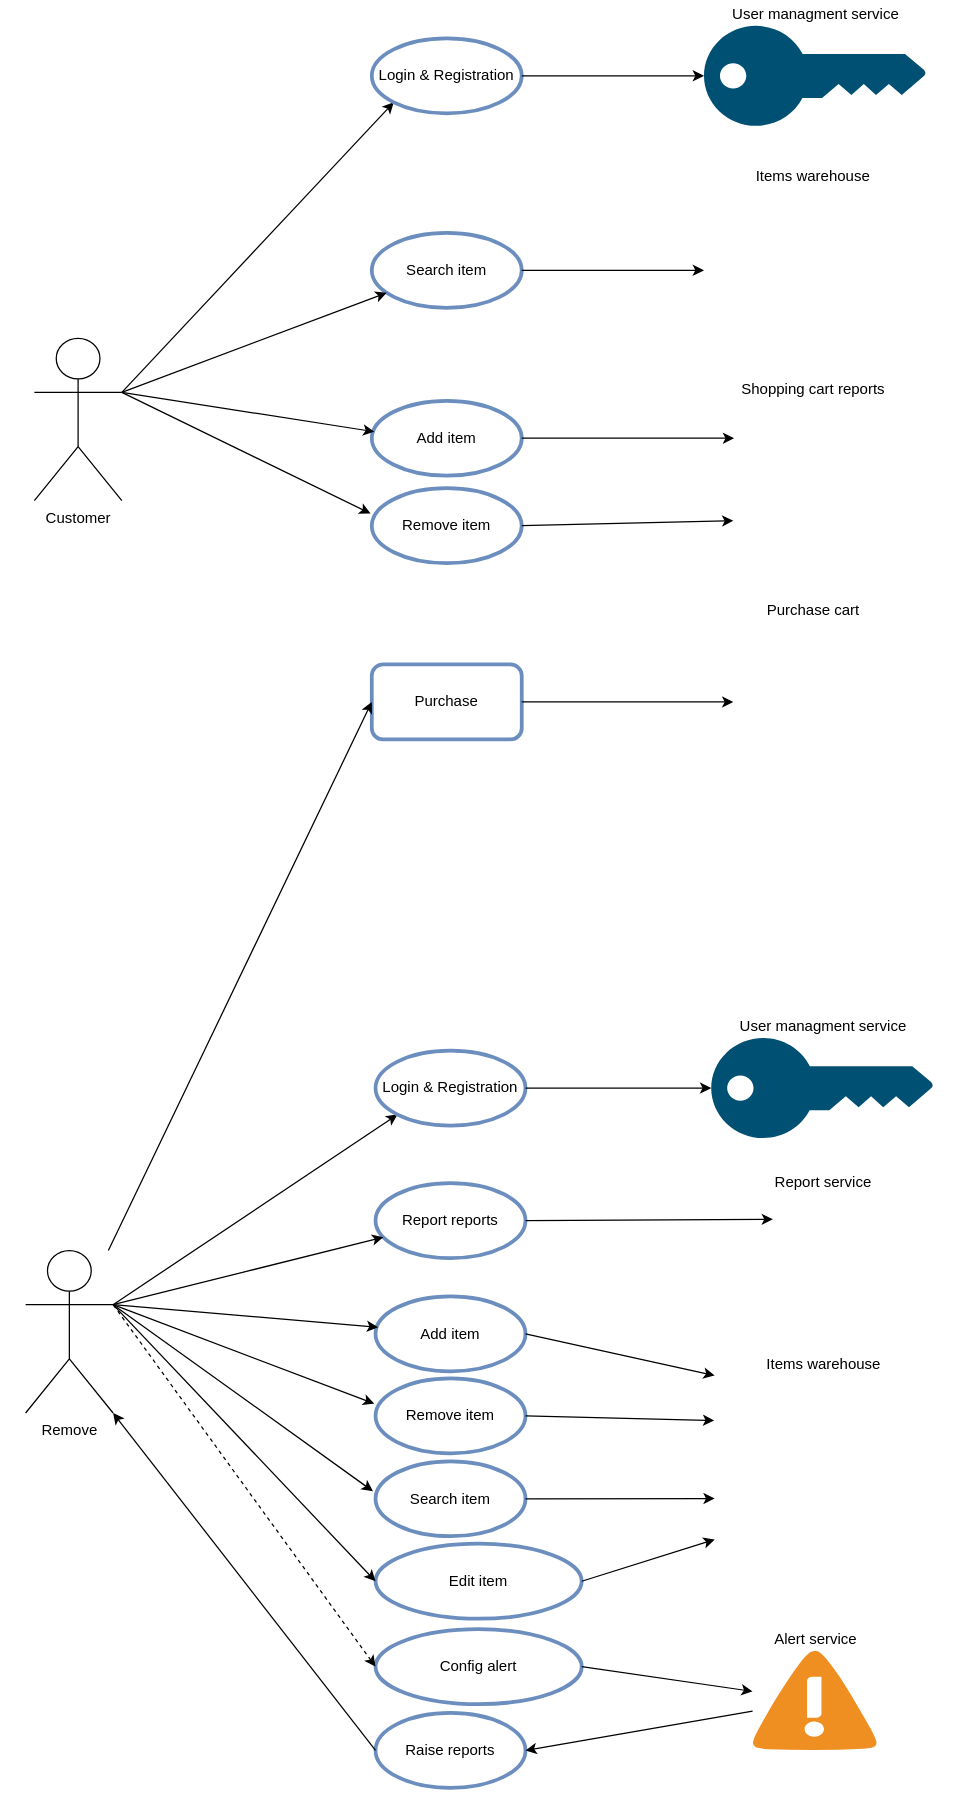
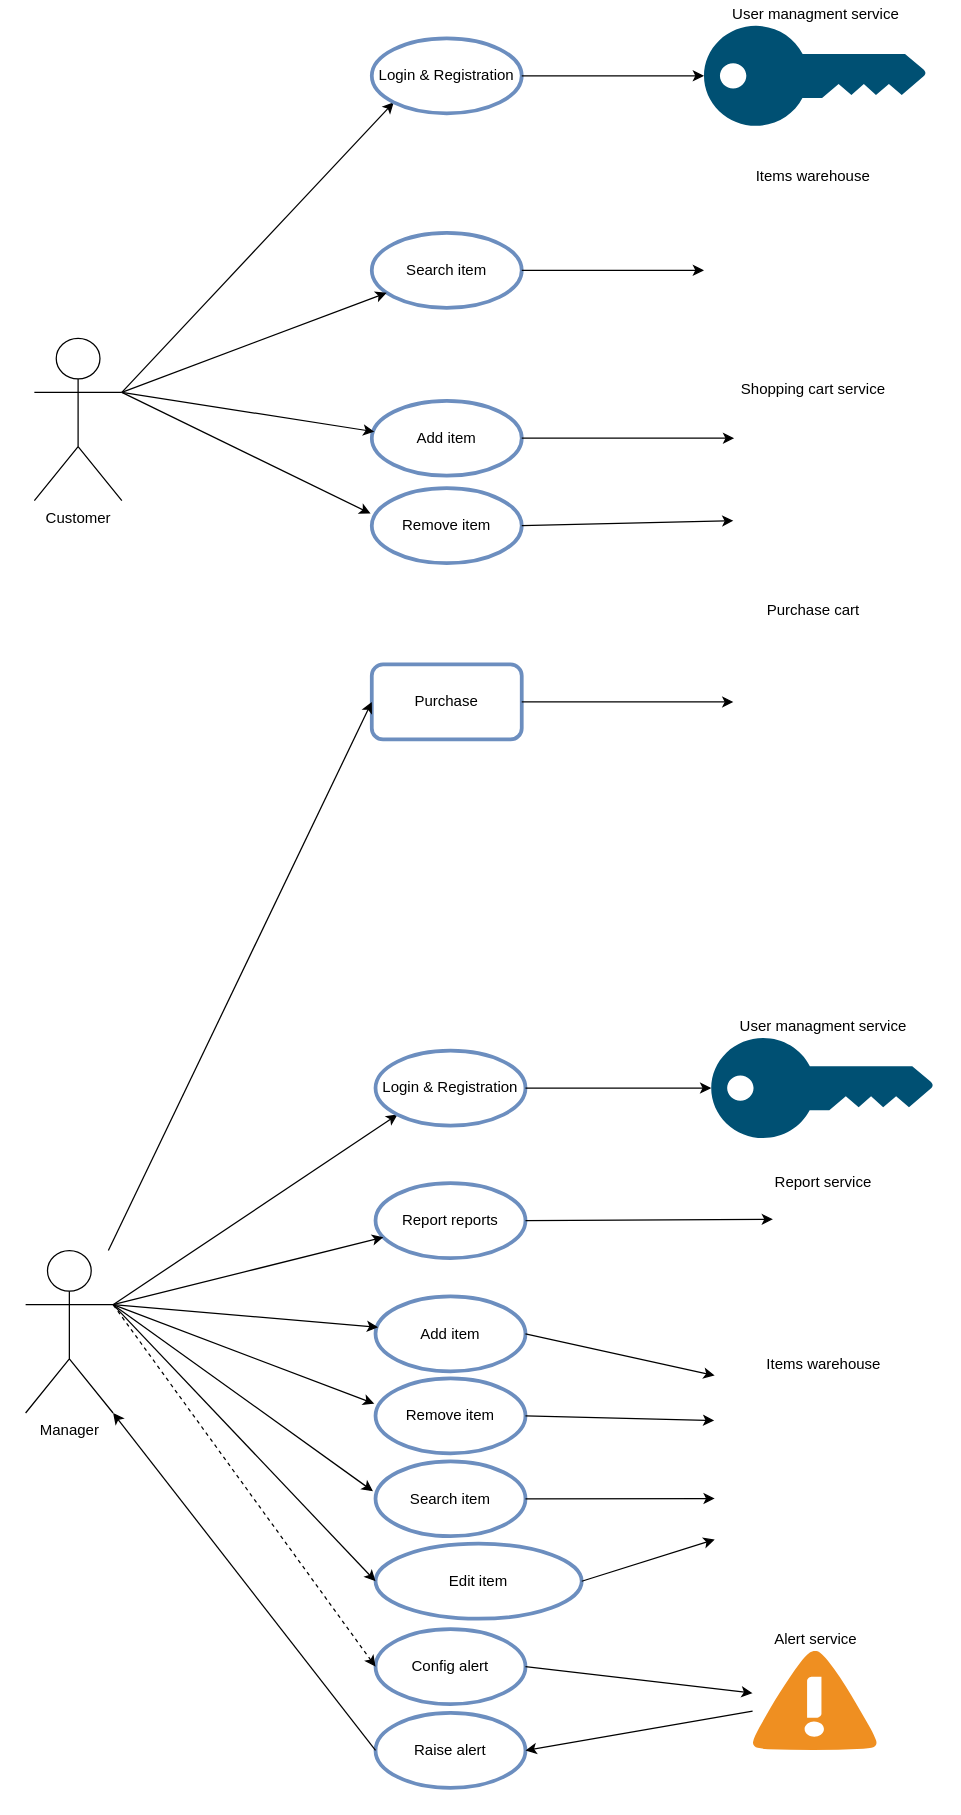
(814, 388) -> (814, 388)
(70, 1431) -> (70, 1431)
(479, 1667) -> (451, 1667)
(451, 1751) -> (451, 1751)
